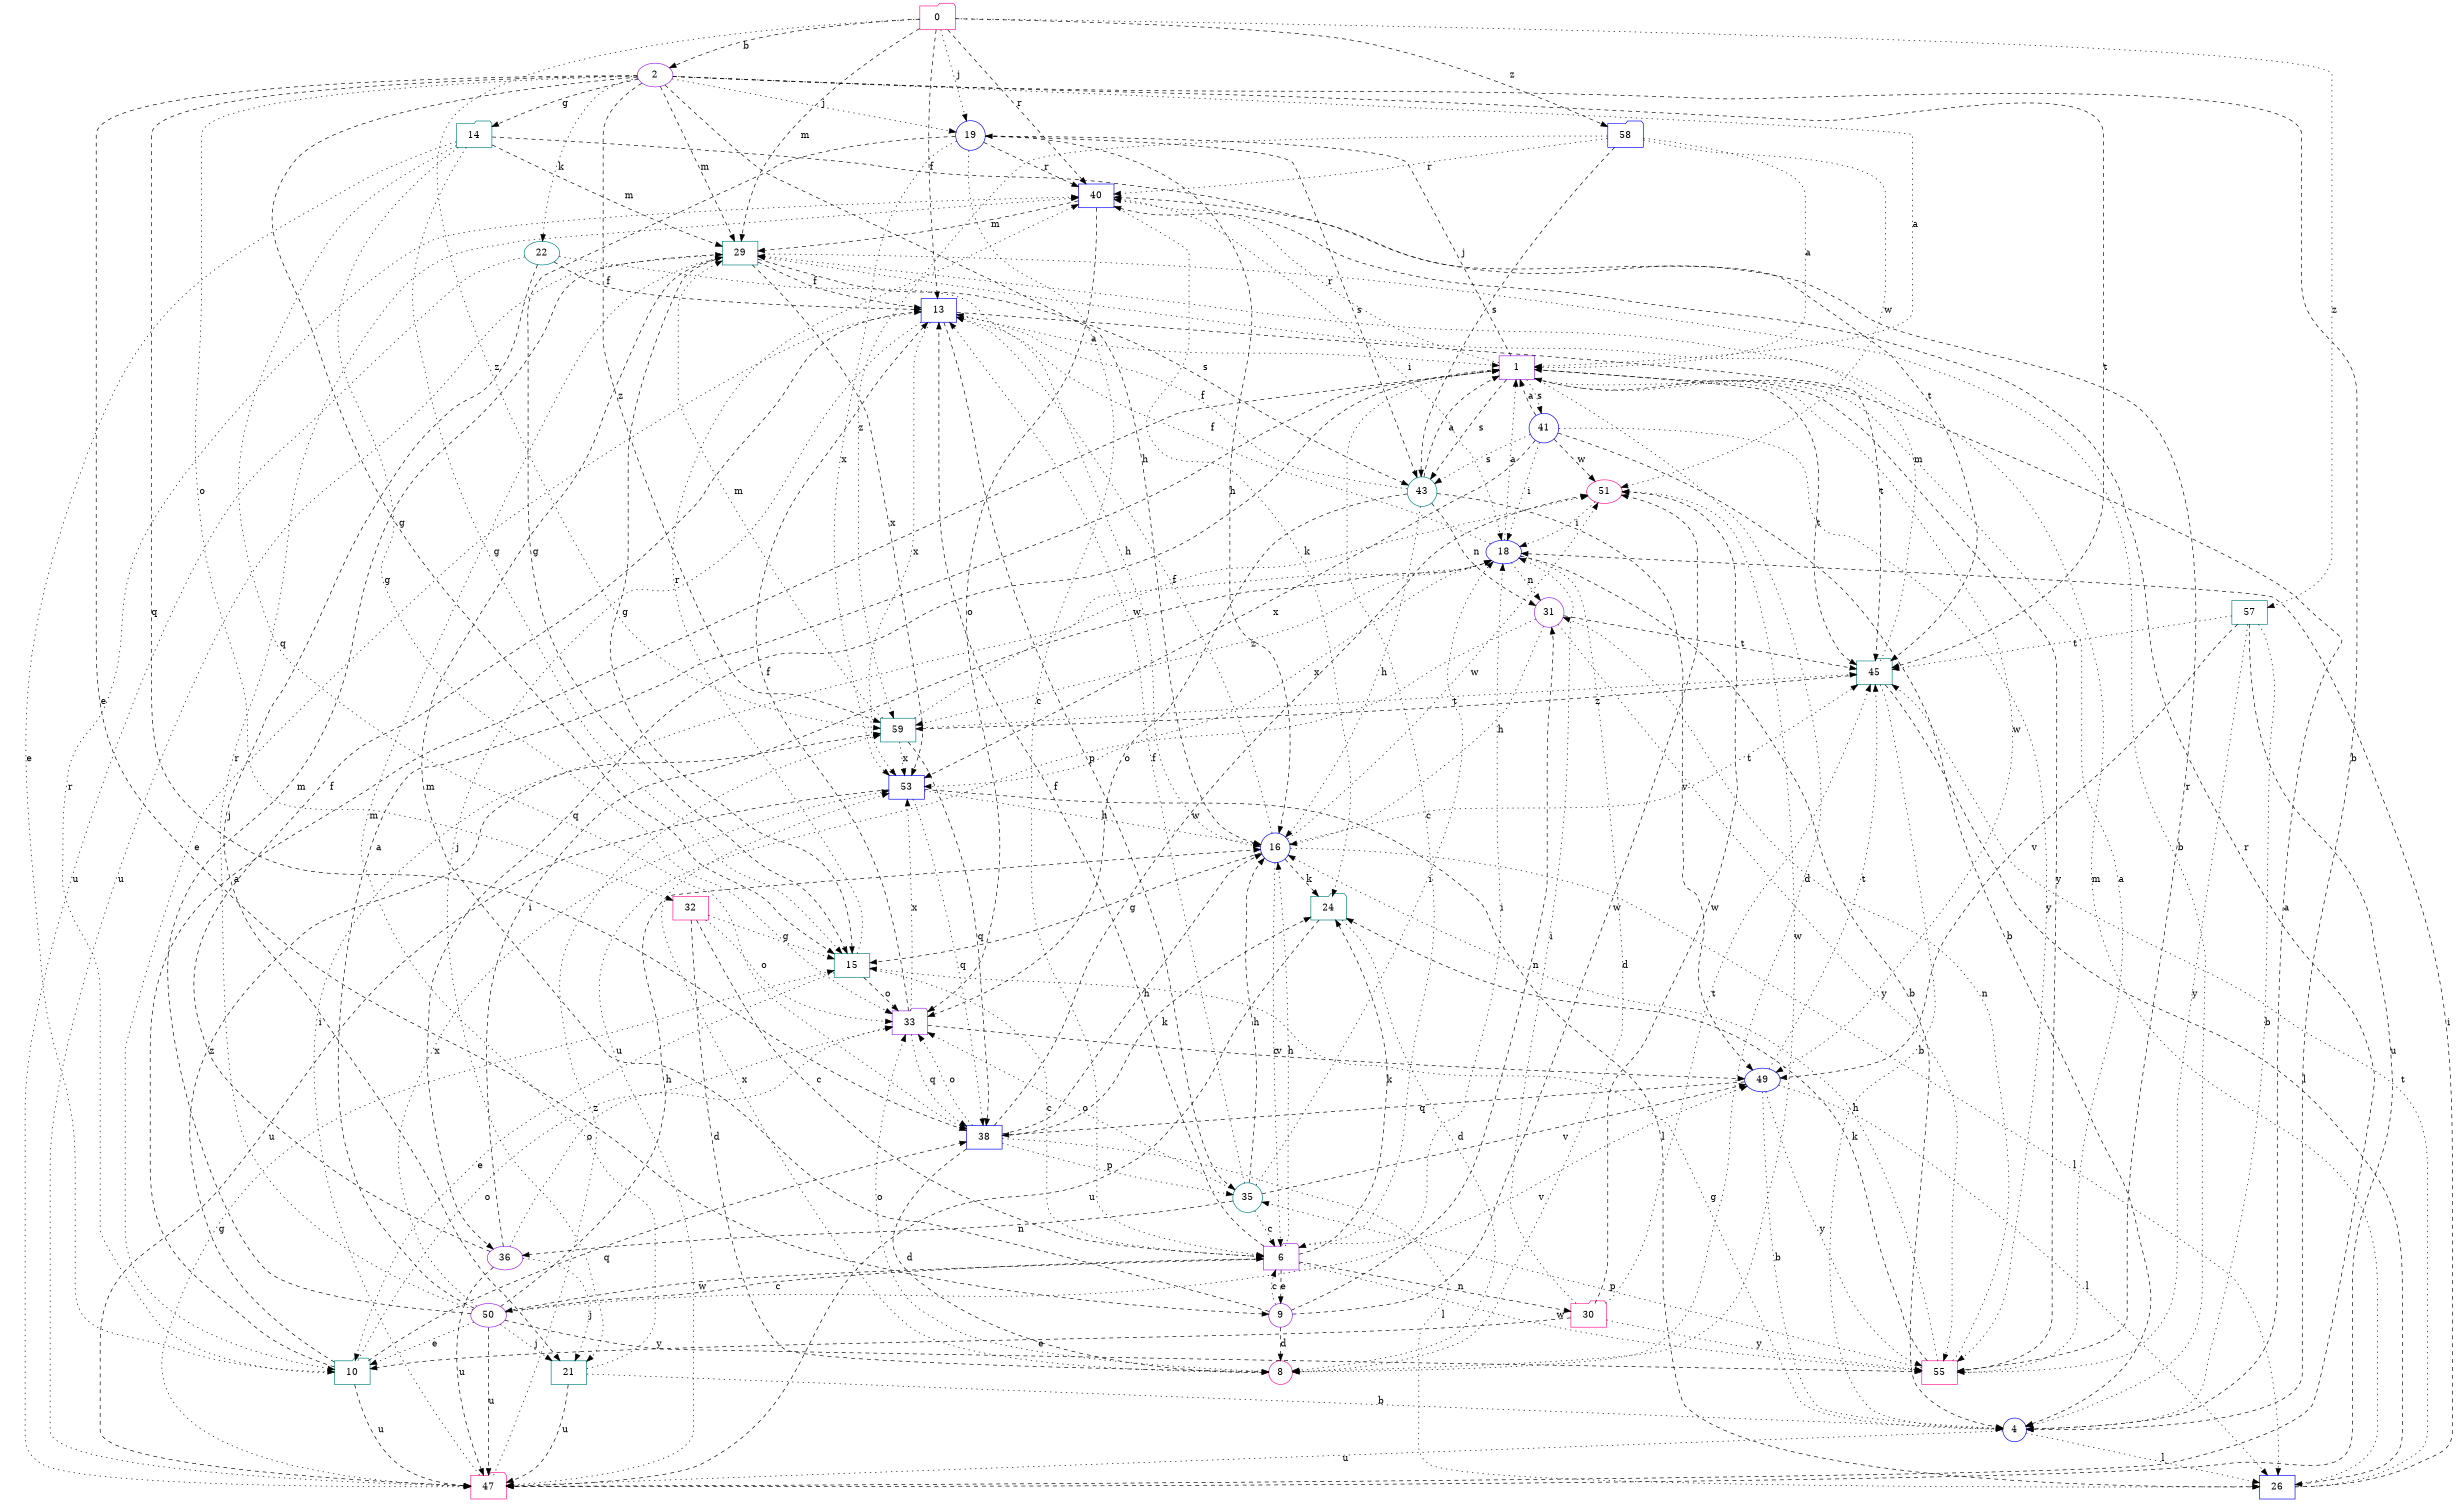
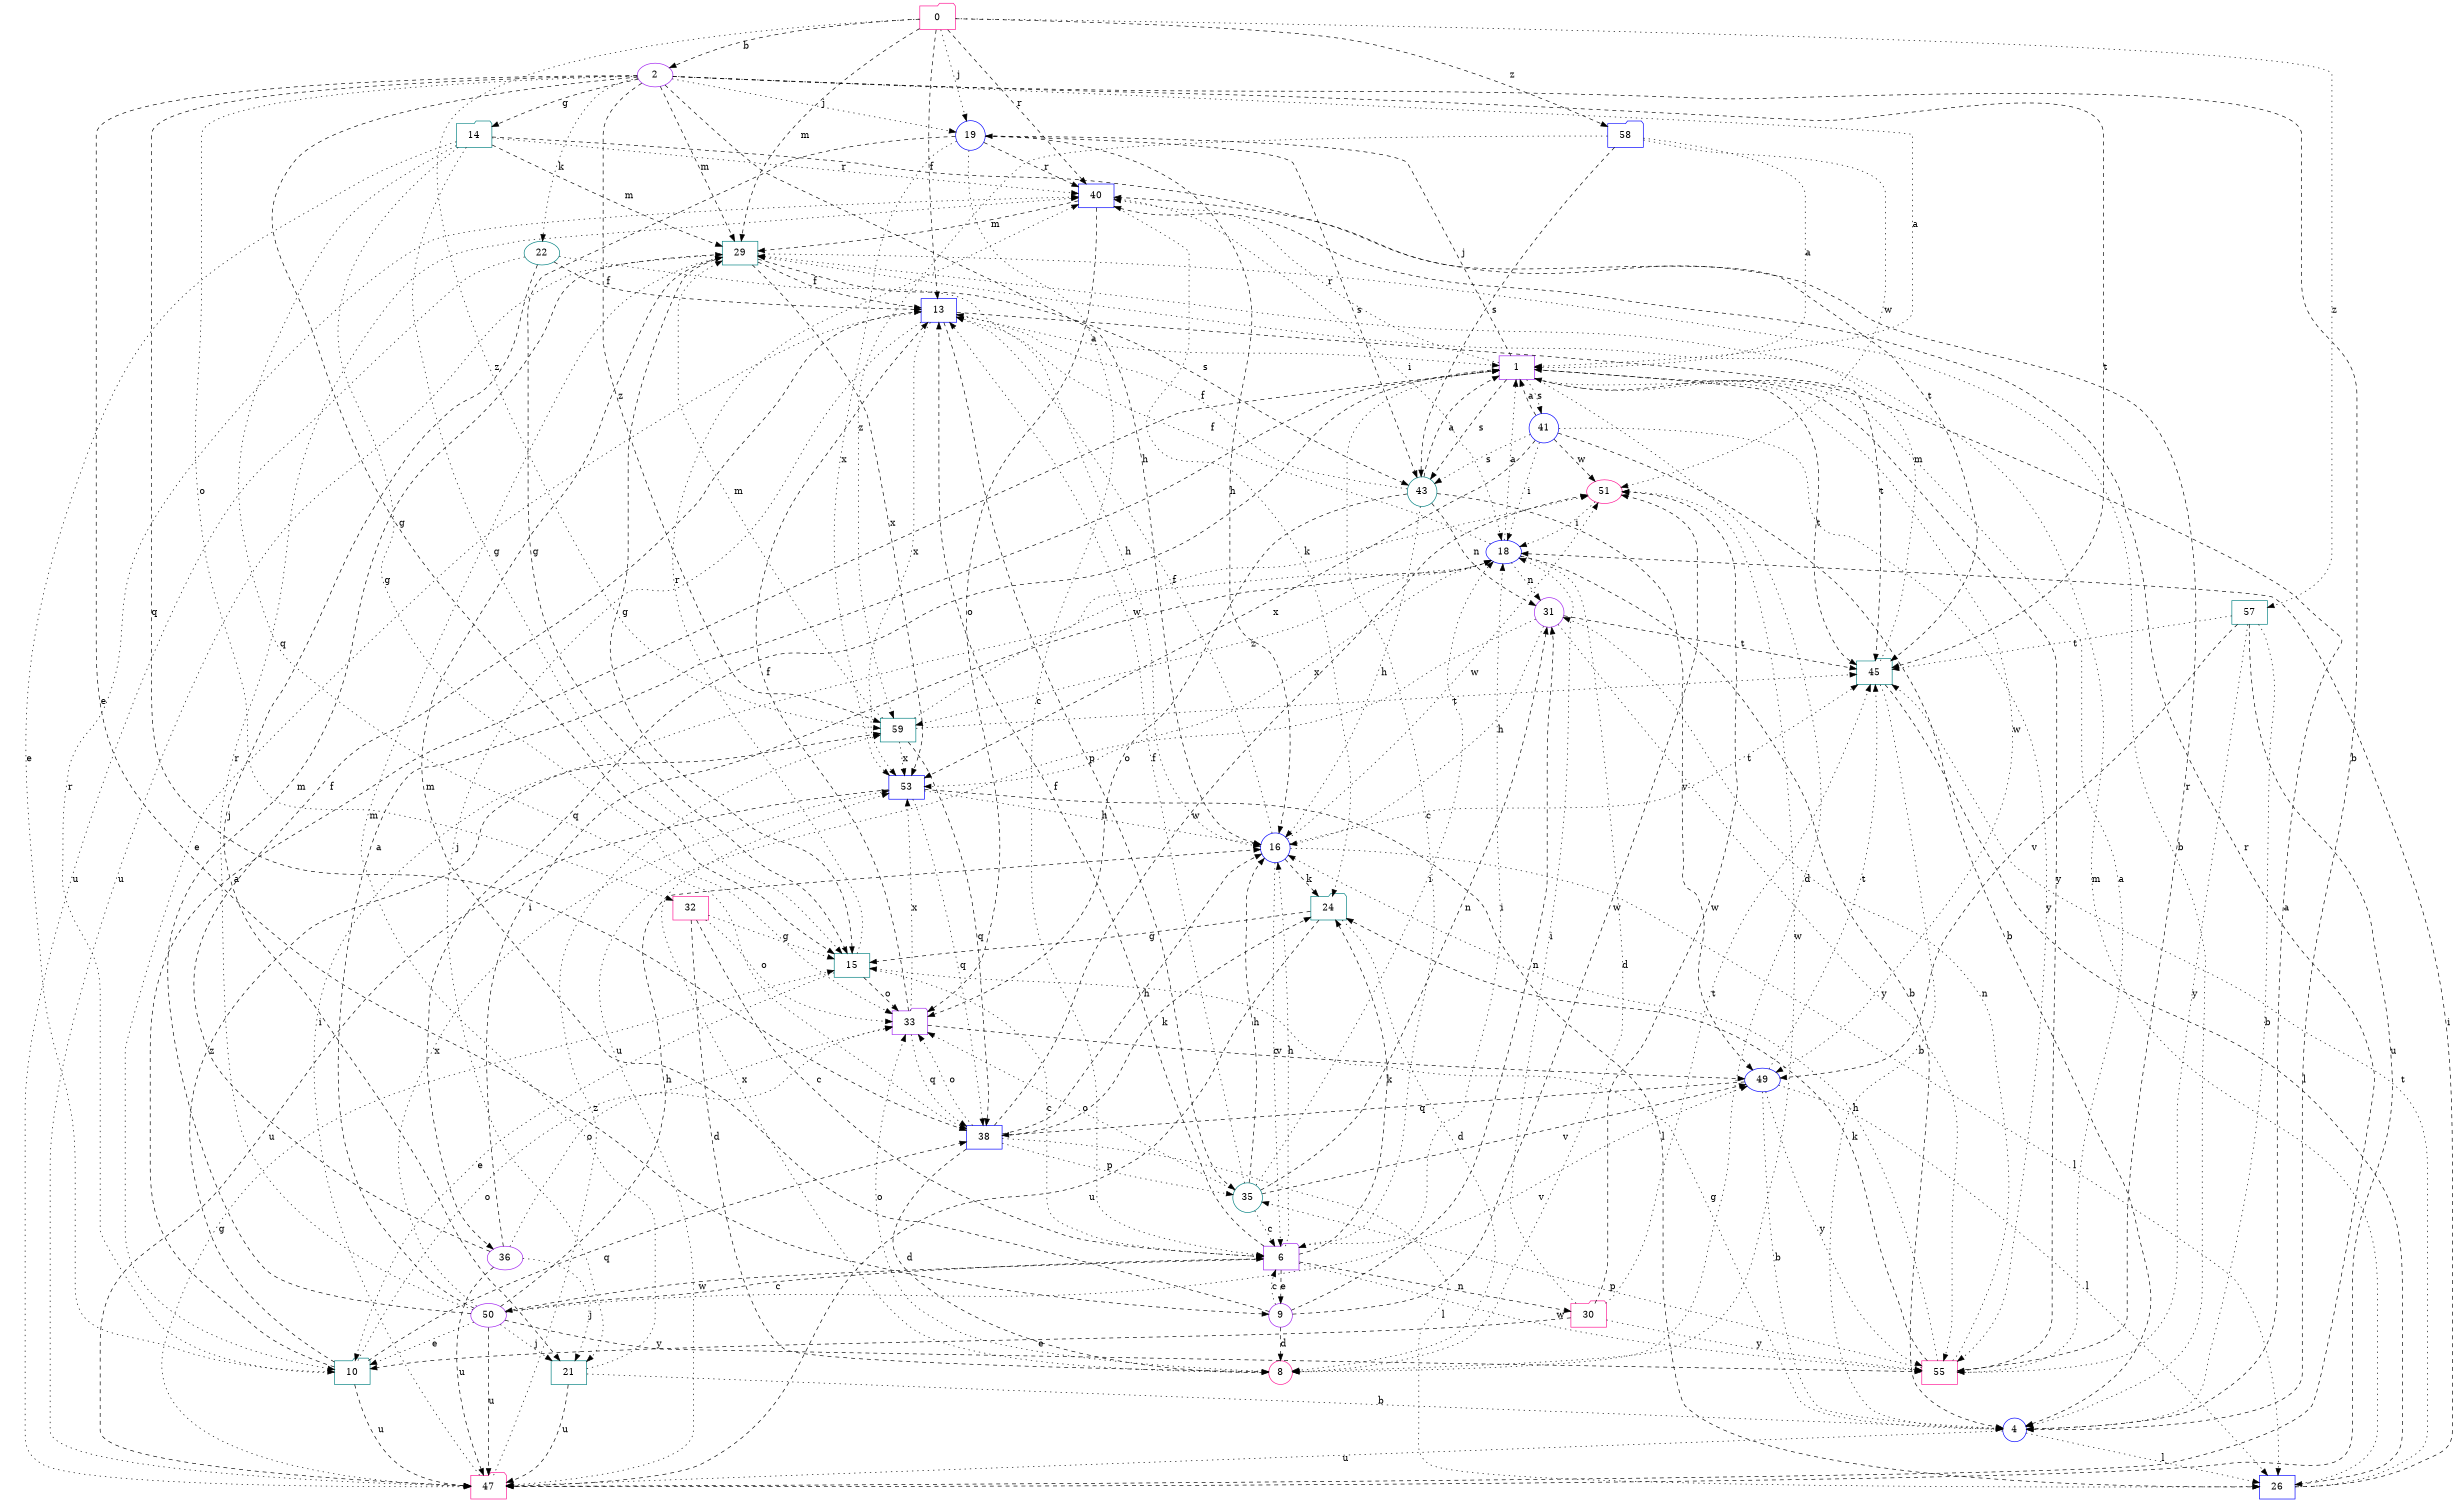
(1365, 171) -> (796, 167)
(1390, 710) -> none
(1072, 919) -> (1094, 939)
(864, 1232) -> (1447, 938)
